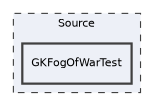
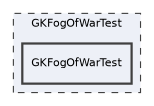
(77, 24) -> (77, 24)
